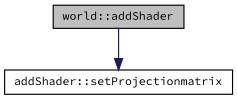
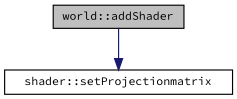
(119, 82) -> (119, 82)
